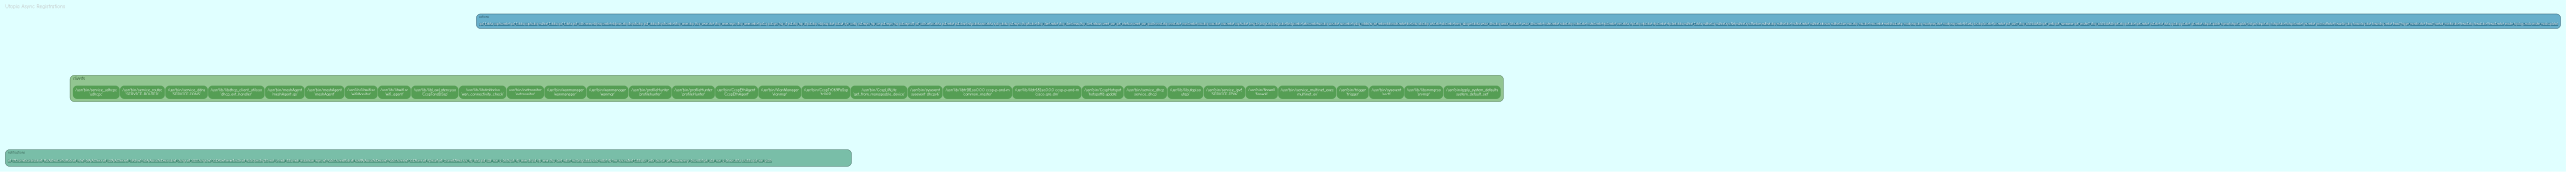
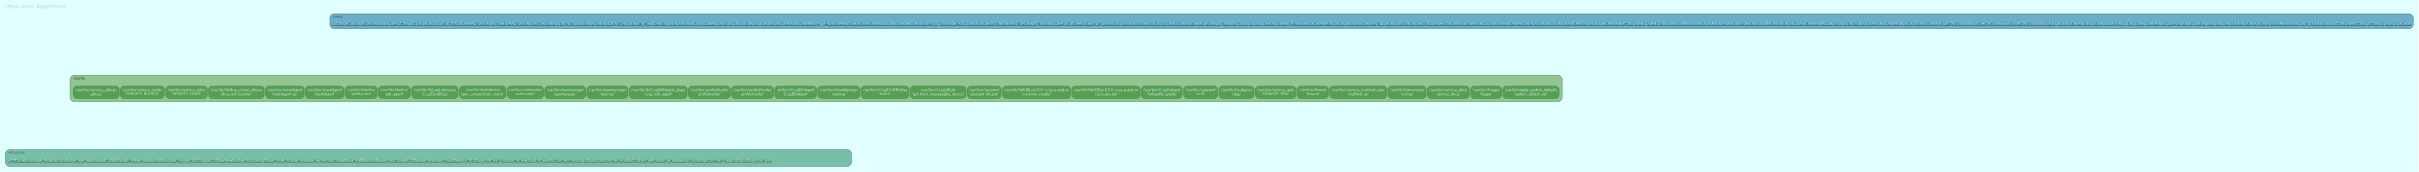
none -> (658, 92)
